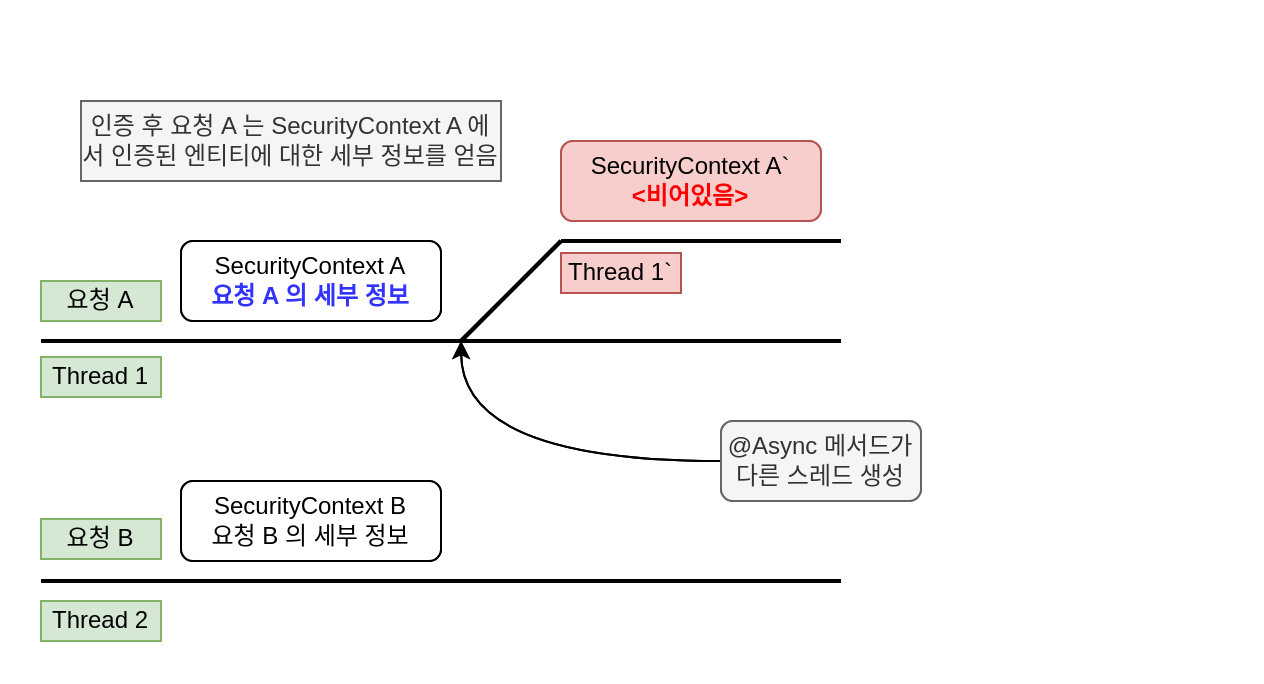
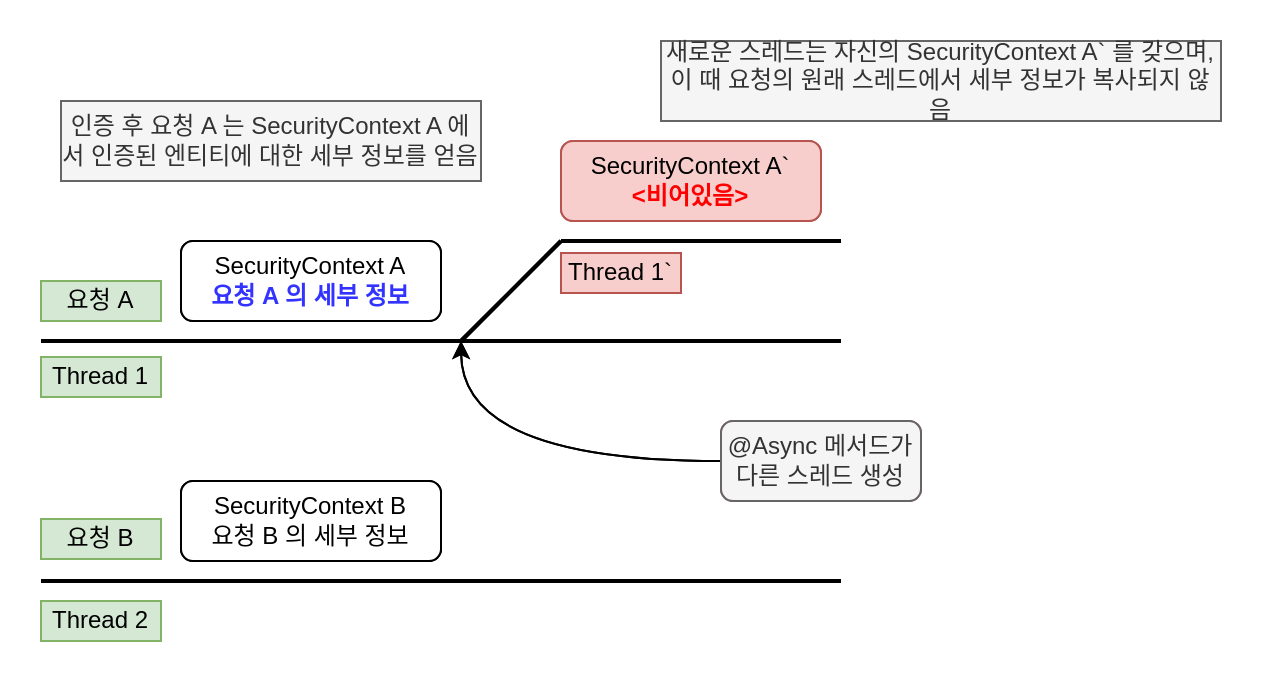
none -> (941, 81)
(291, 141) -> (271, 141)
